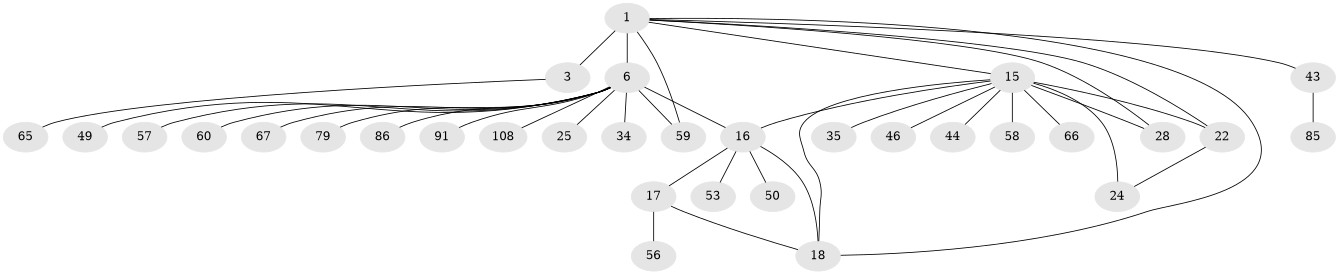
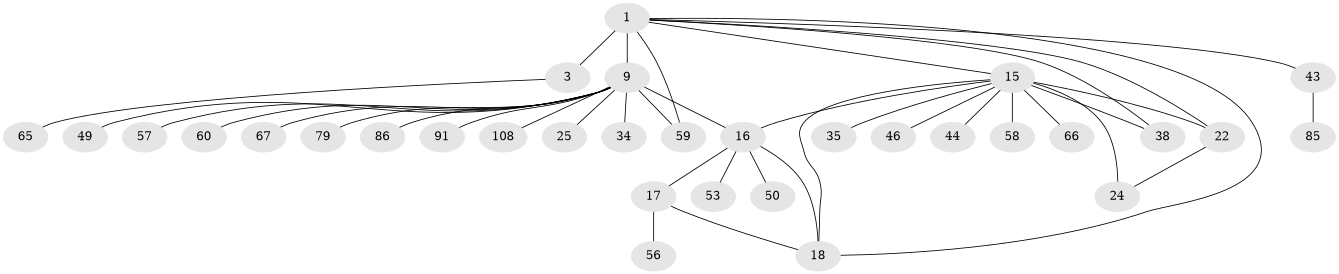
(627, 78) -> (627, 78)
(1163, 137) -> (1163, 137)
